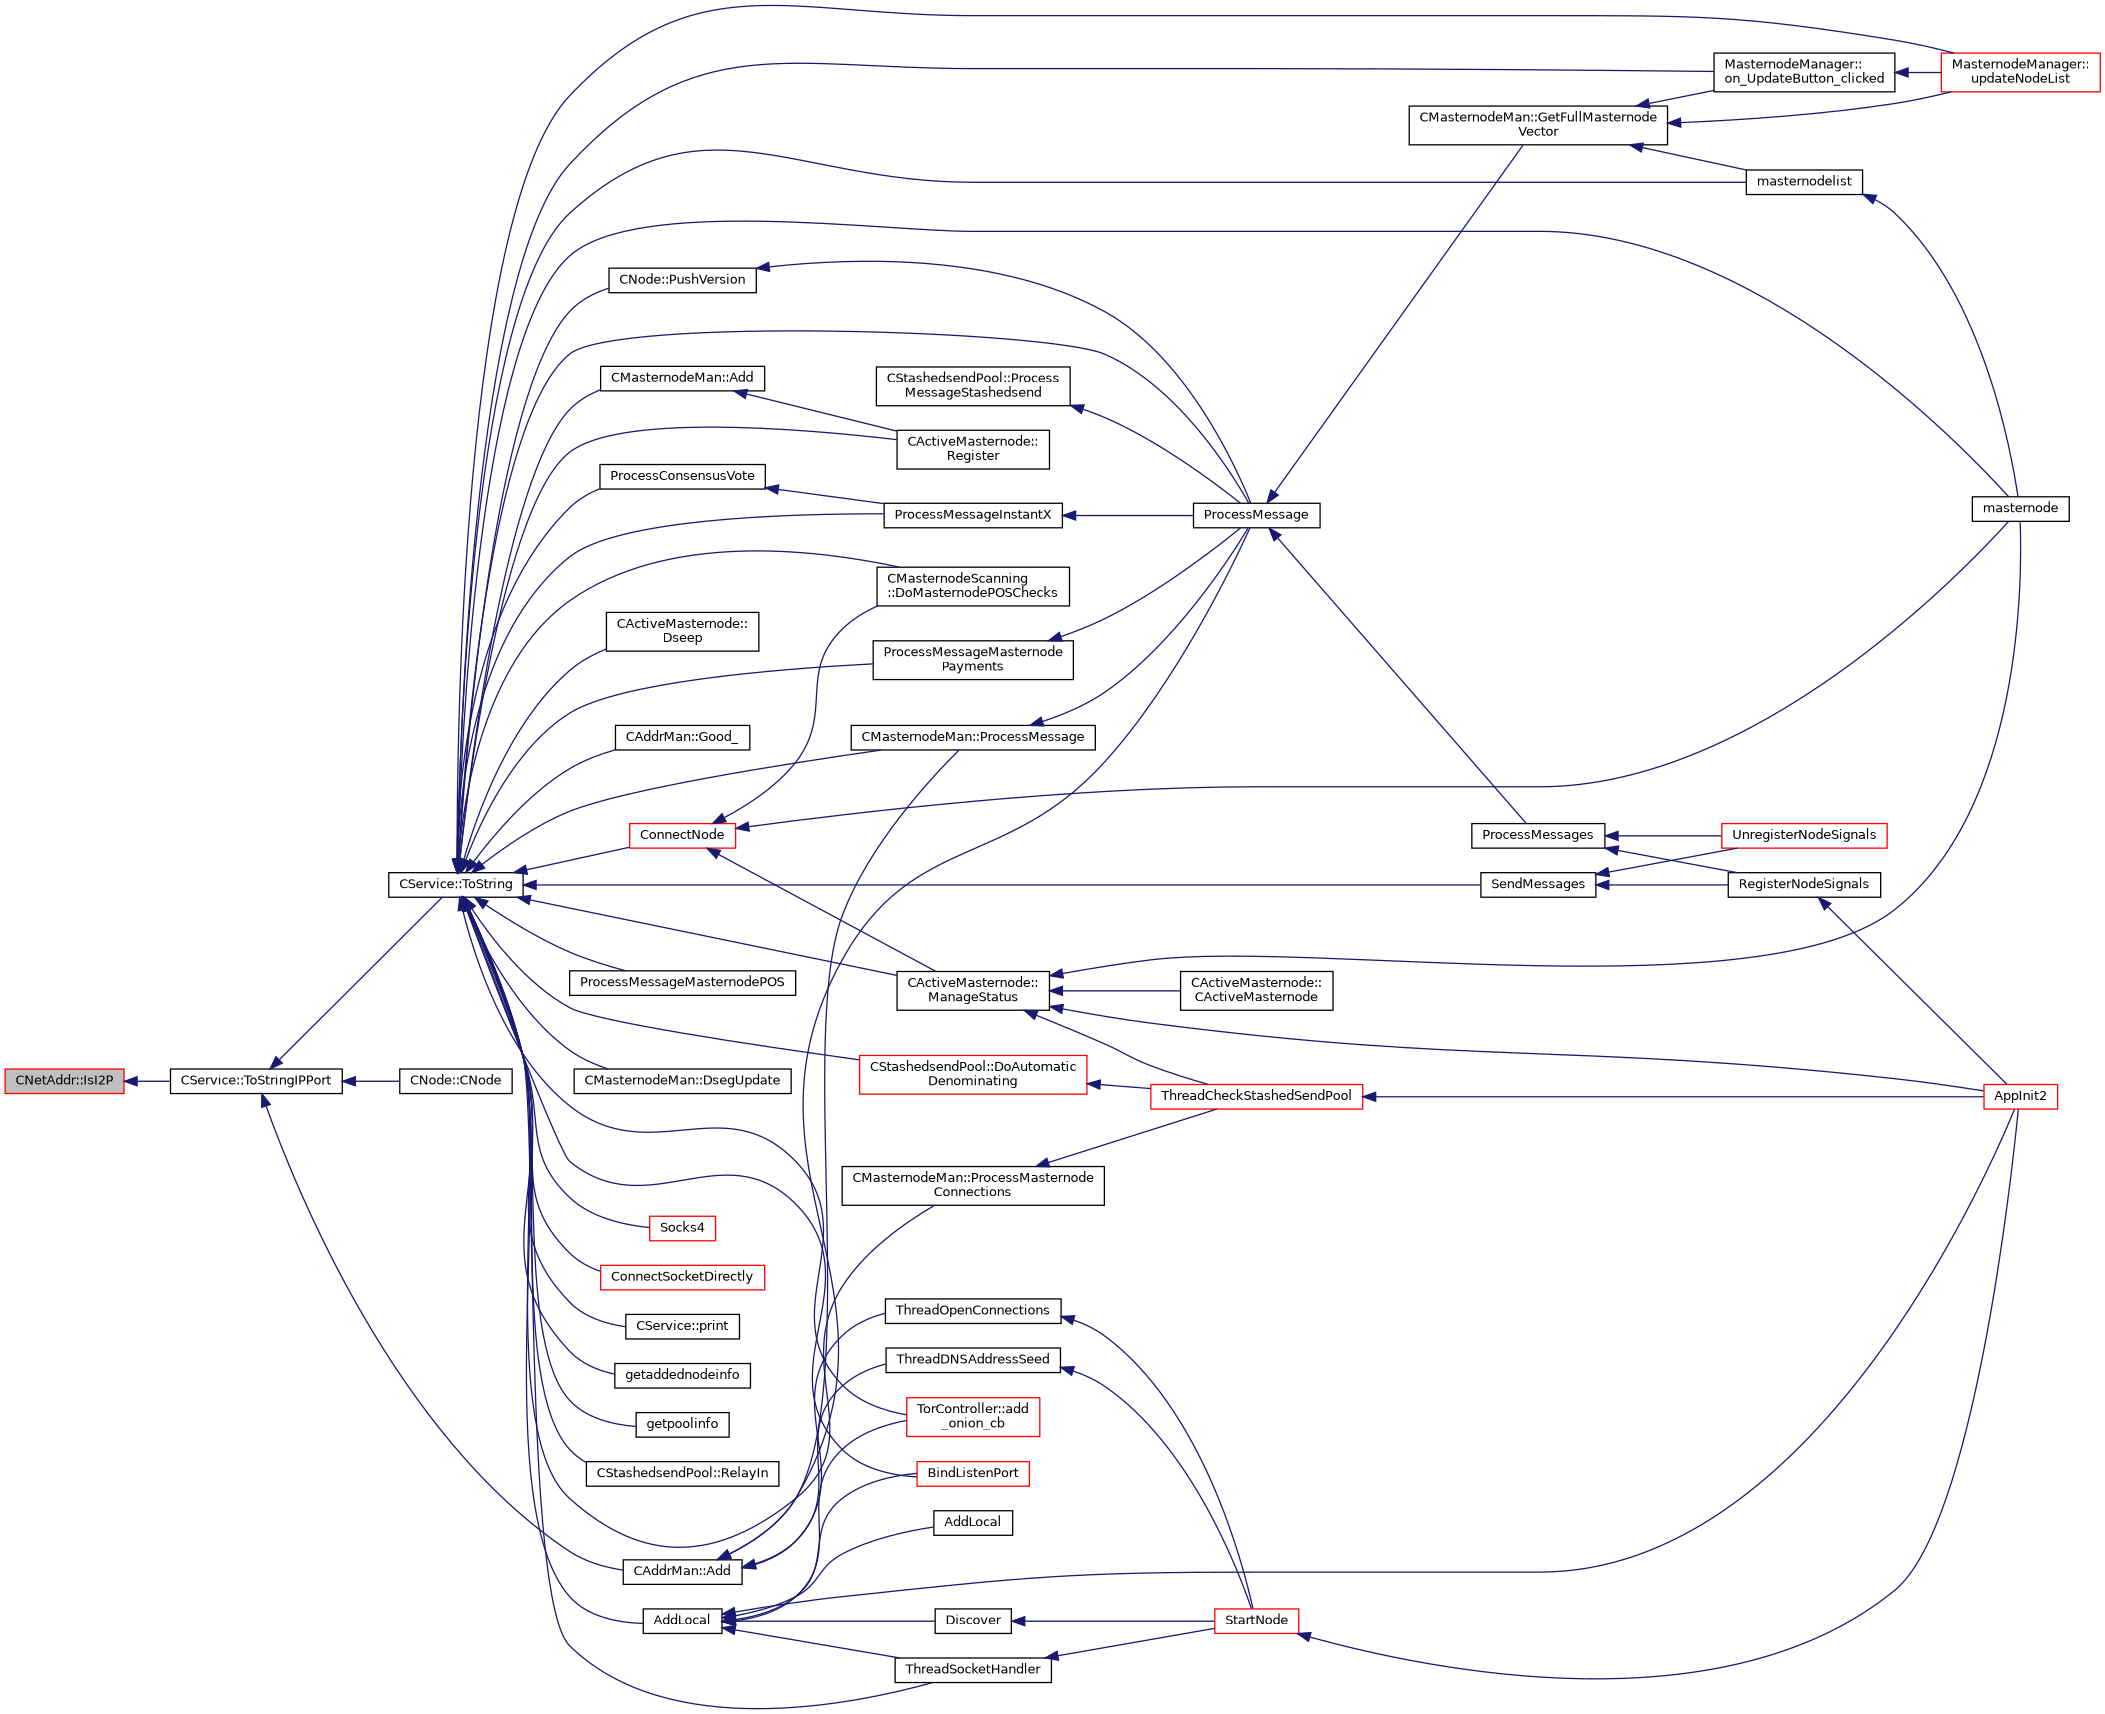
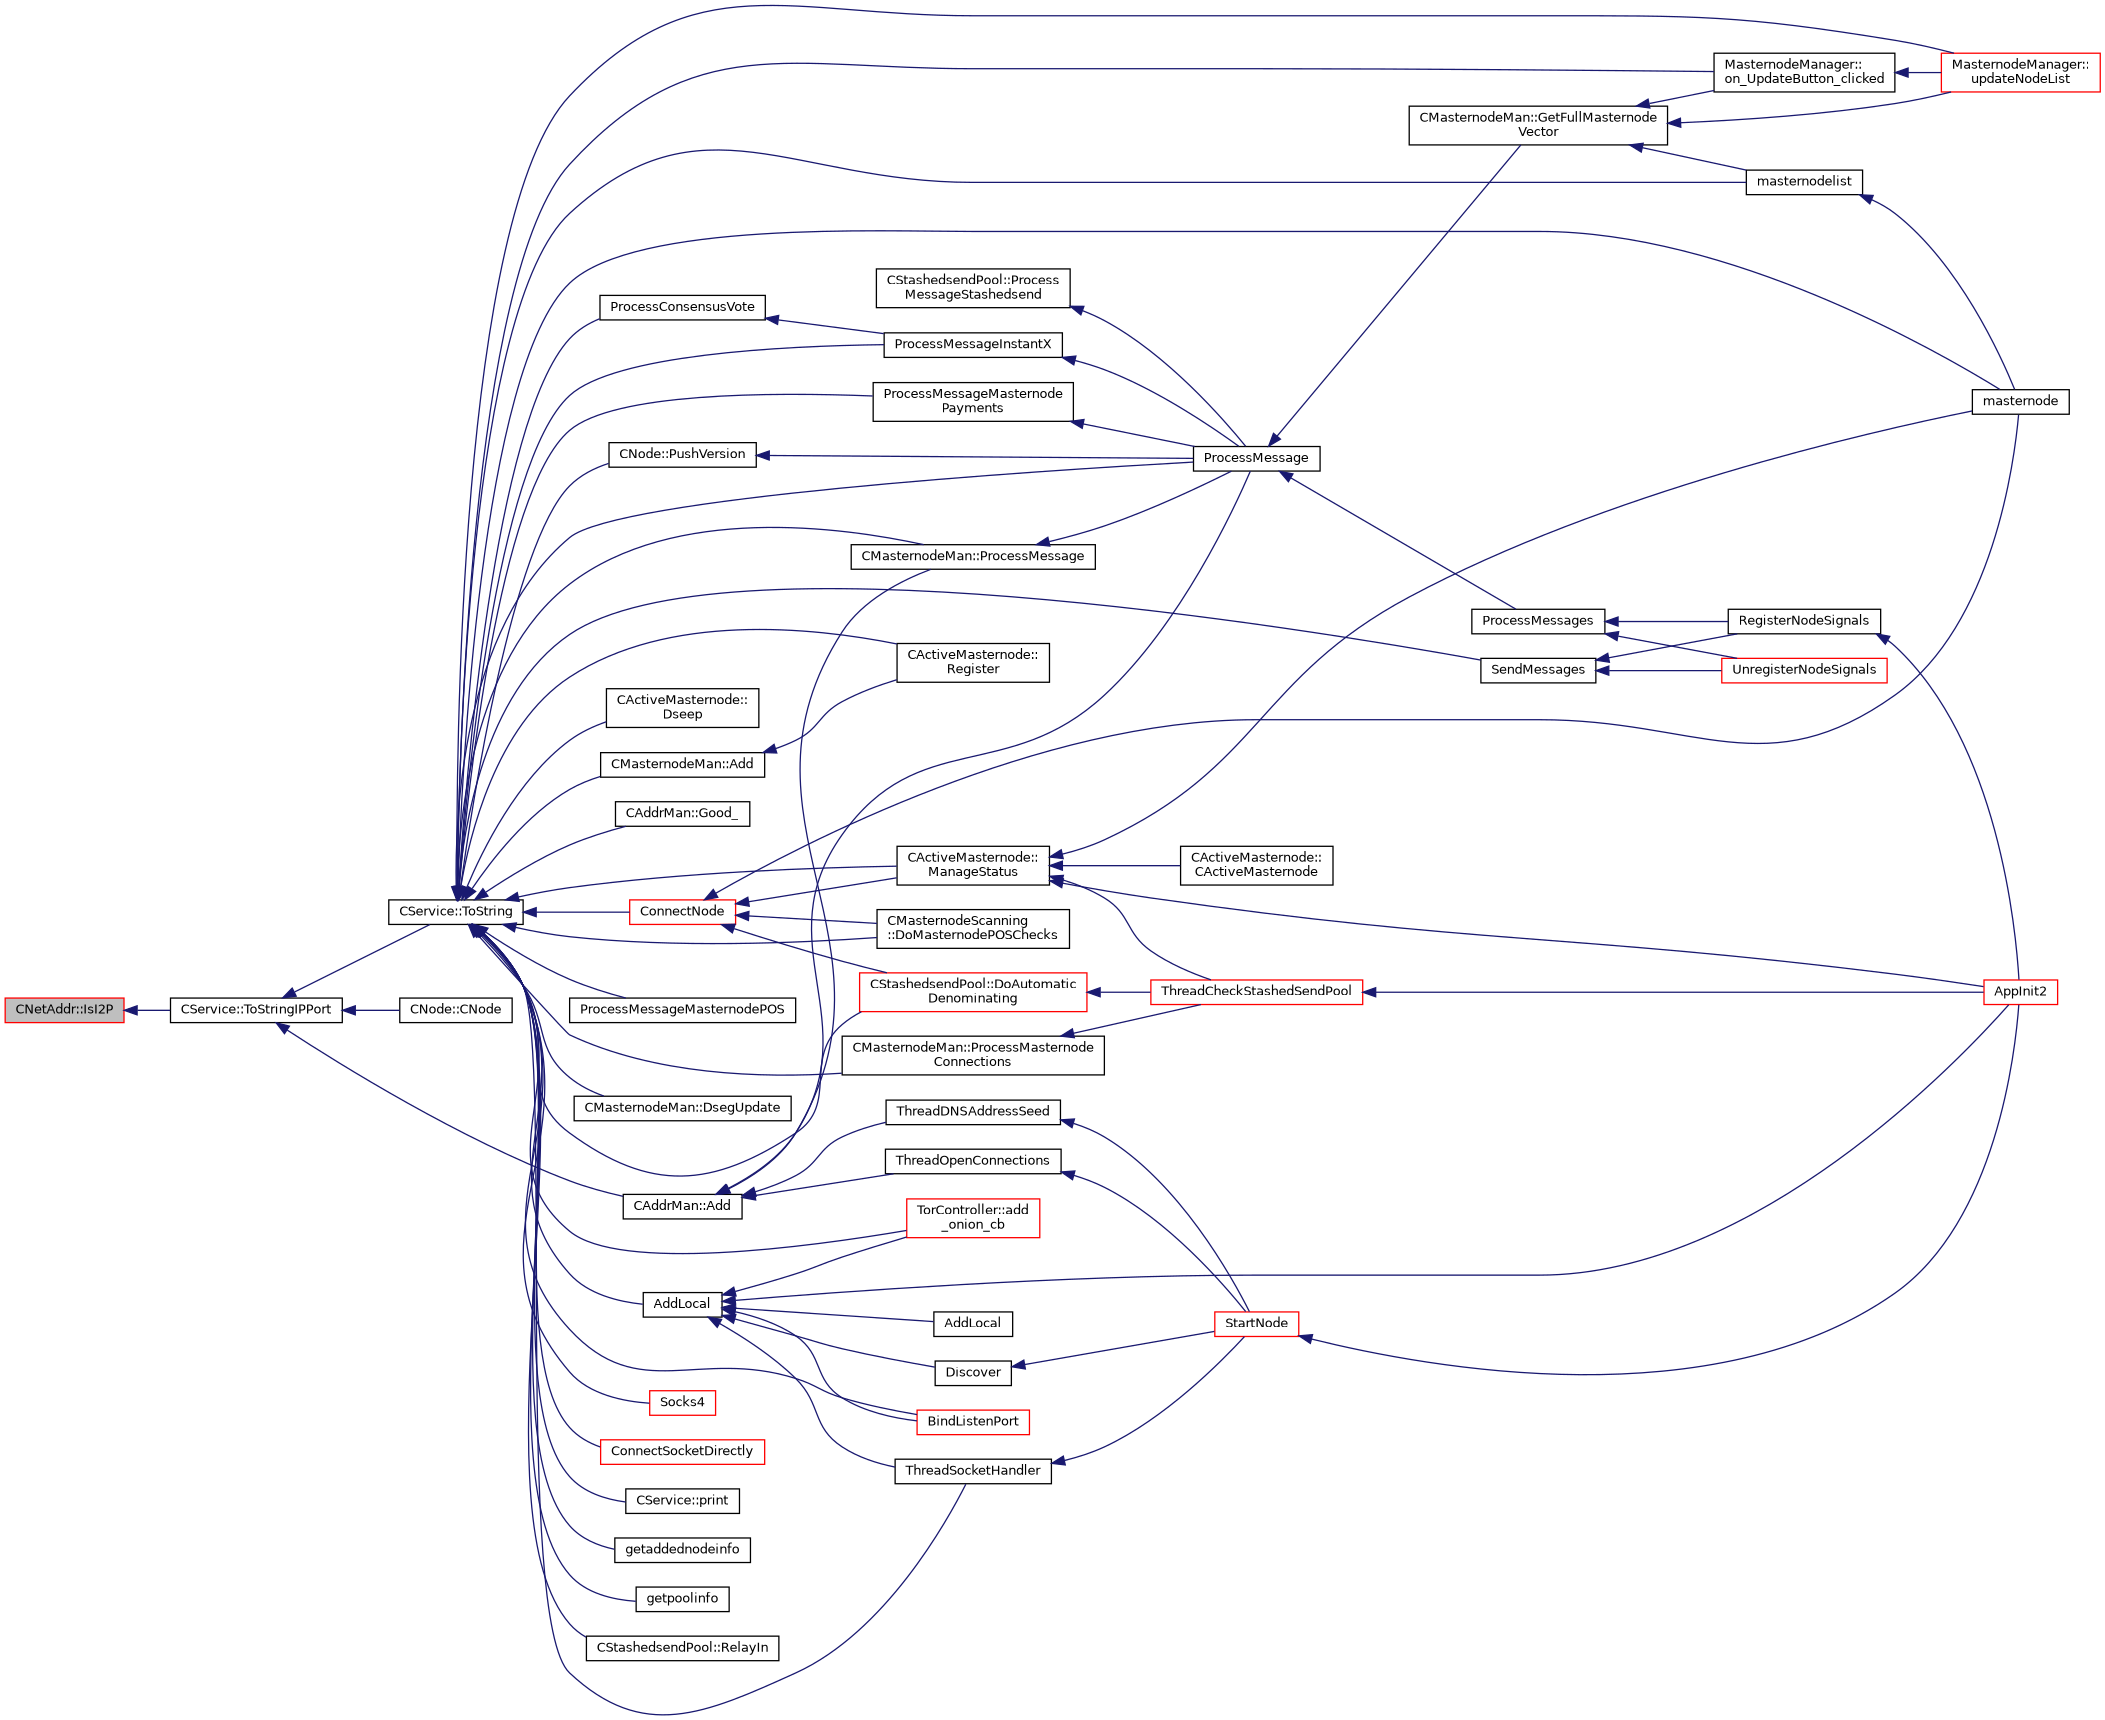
none -> (802, 950)
